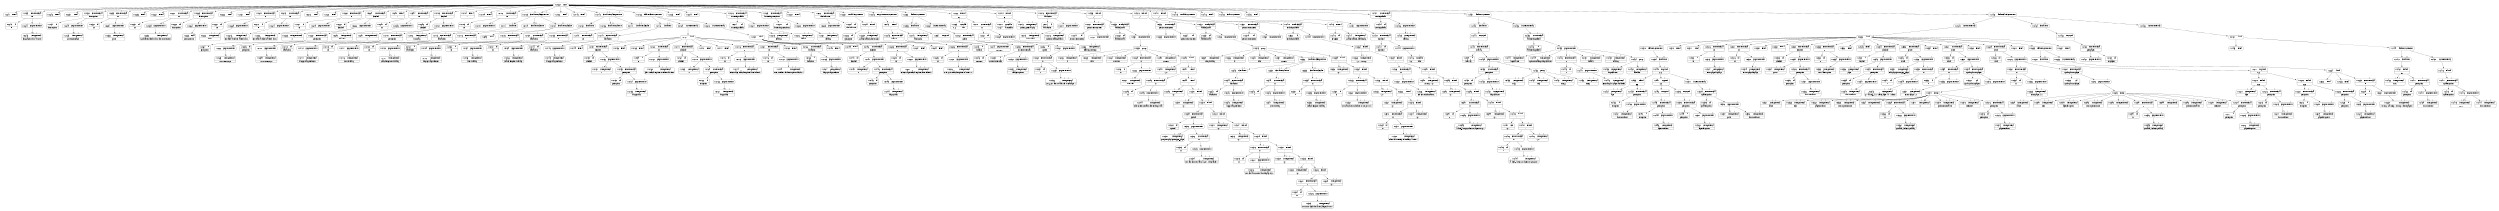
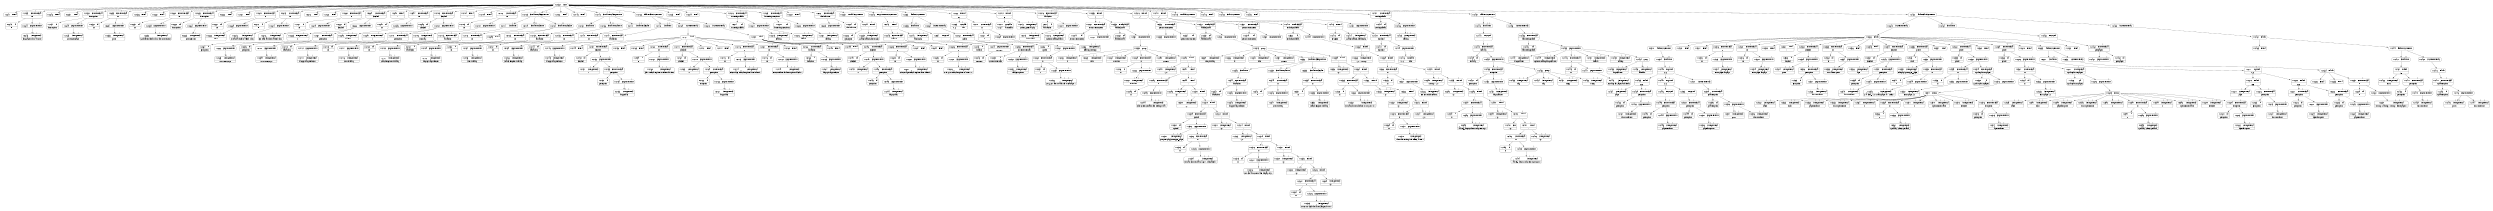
(193, 36) -> (195, 36)
none -> (1388, 82)
